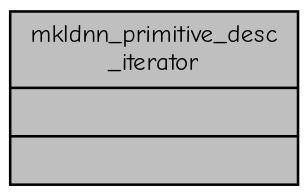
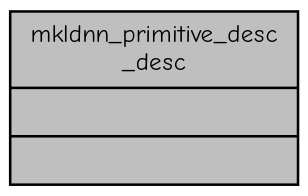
(154, 62) -> (154, 62)
